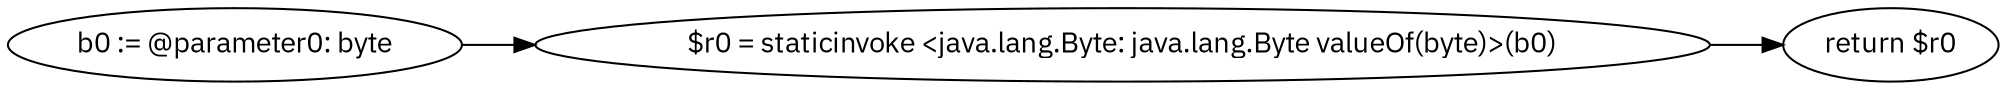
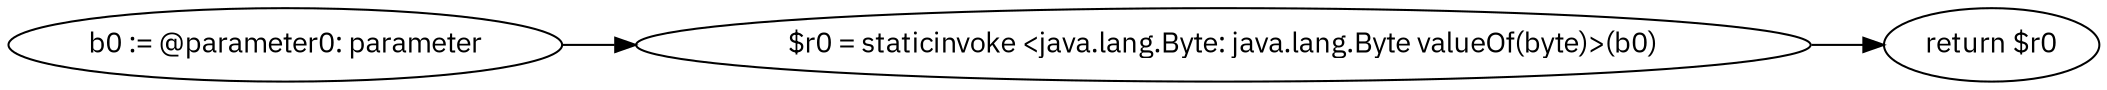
(235, 45) -> (285, 45)
